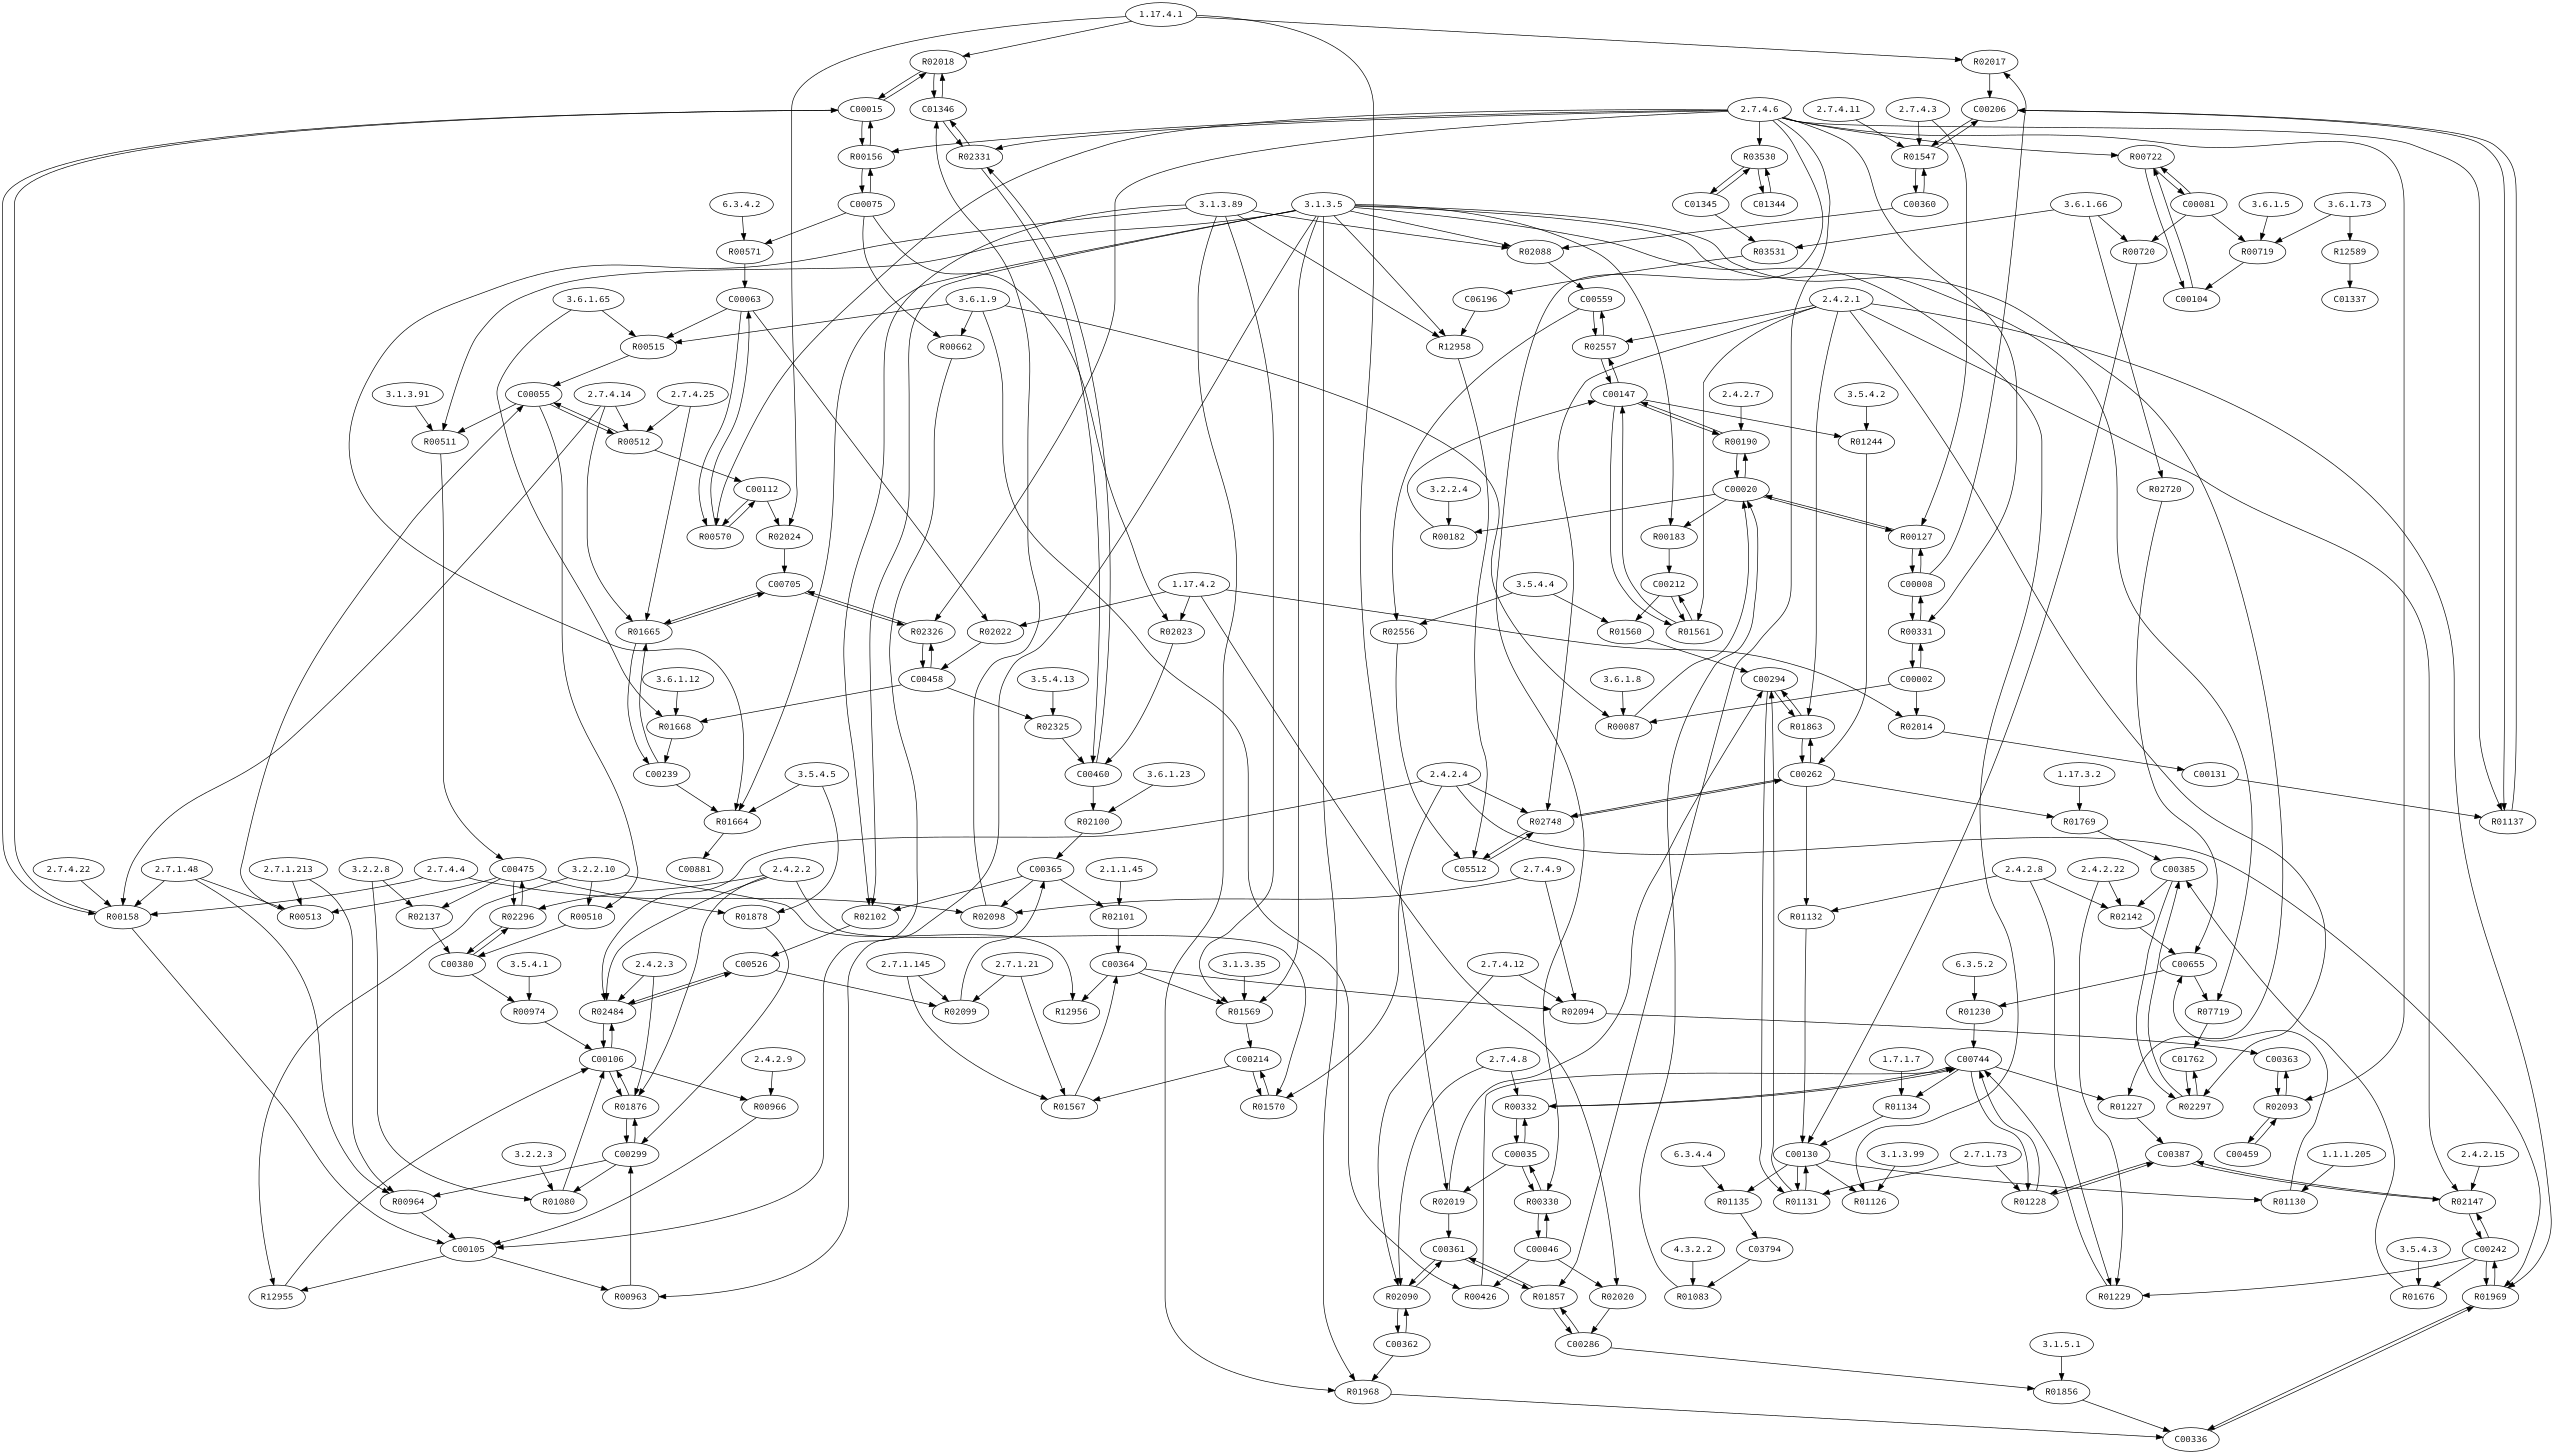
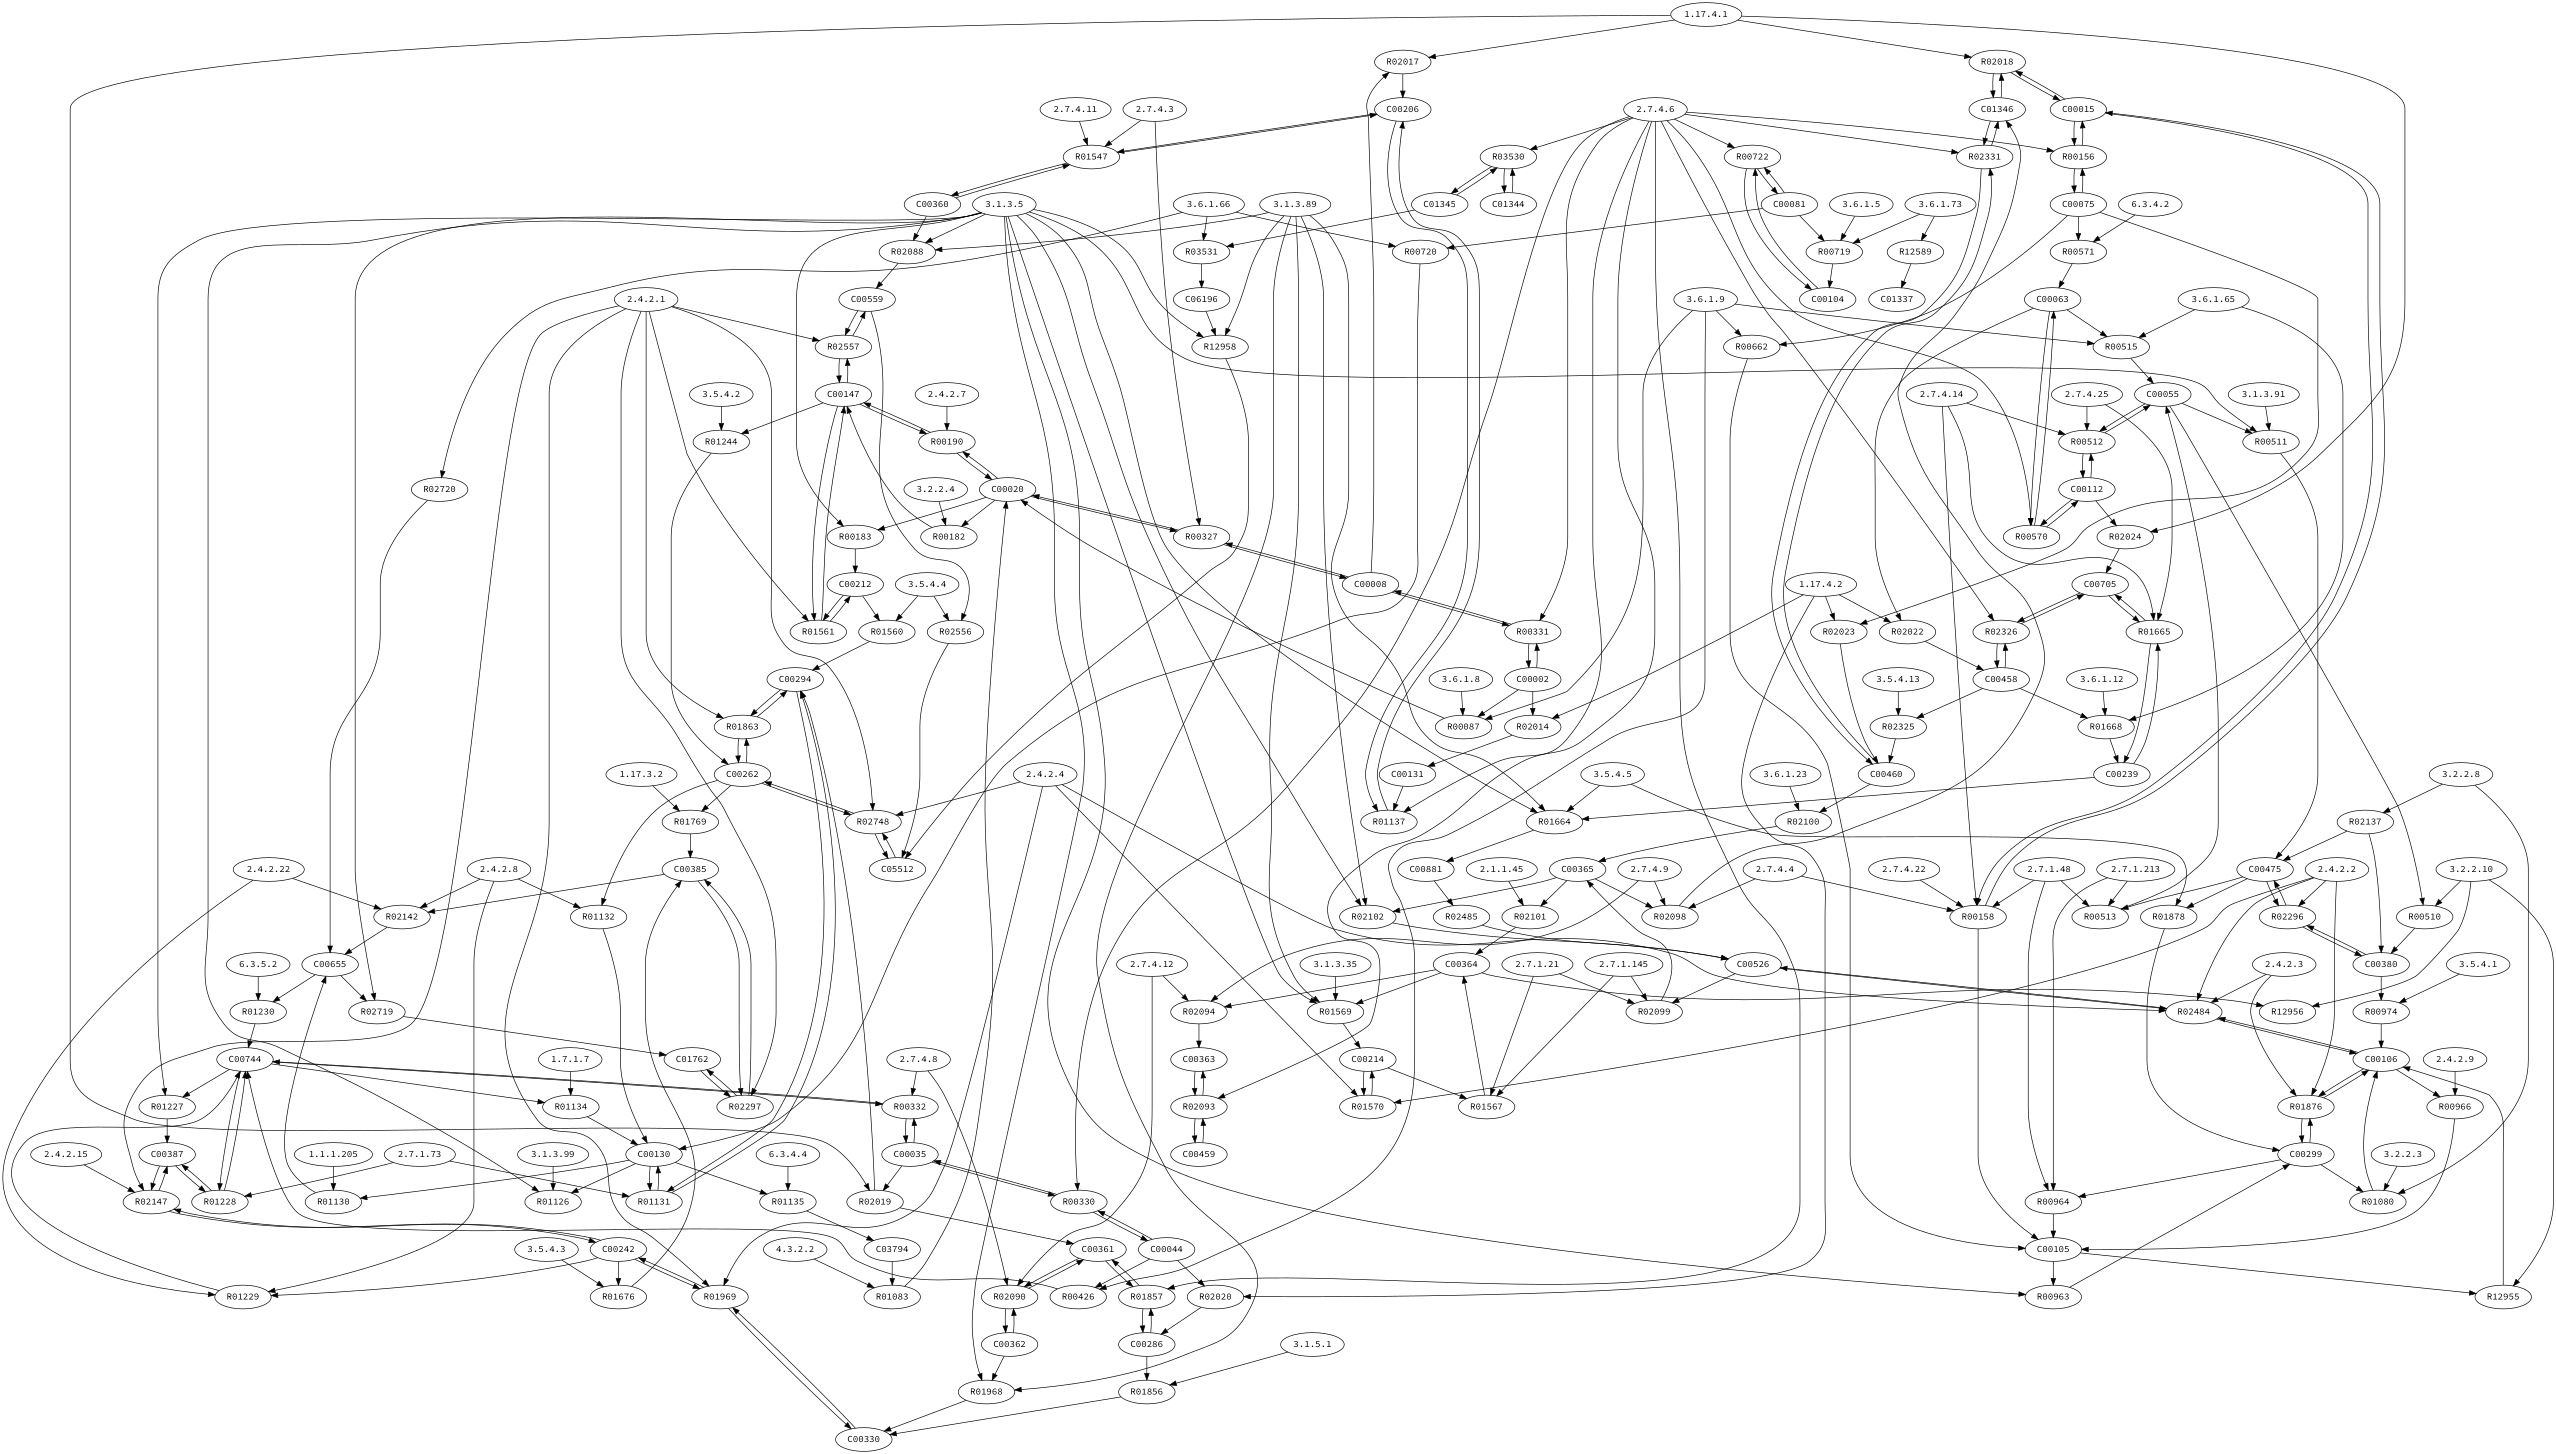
none -> (2091, 469)
(1916, 537) -> (1202, 537)
(474, 892) -> (2318, 844)
none -> (1462, 917)
(2213, 1012) -> (377, 1012)
(1542, 1250) -> (1167, 1250)
(2191, 1440) -> (864, 1440)
